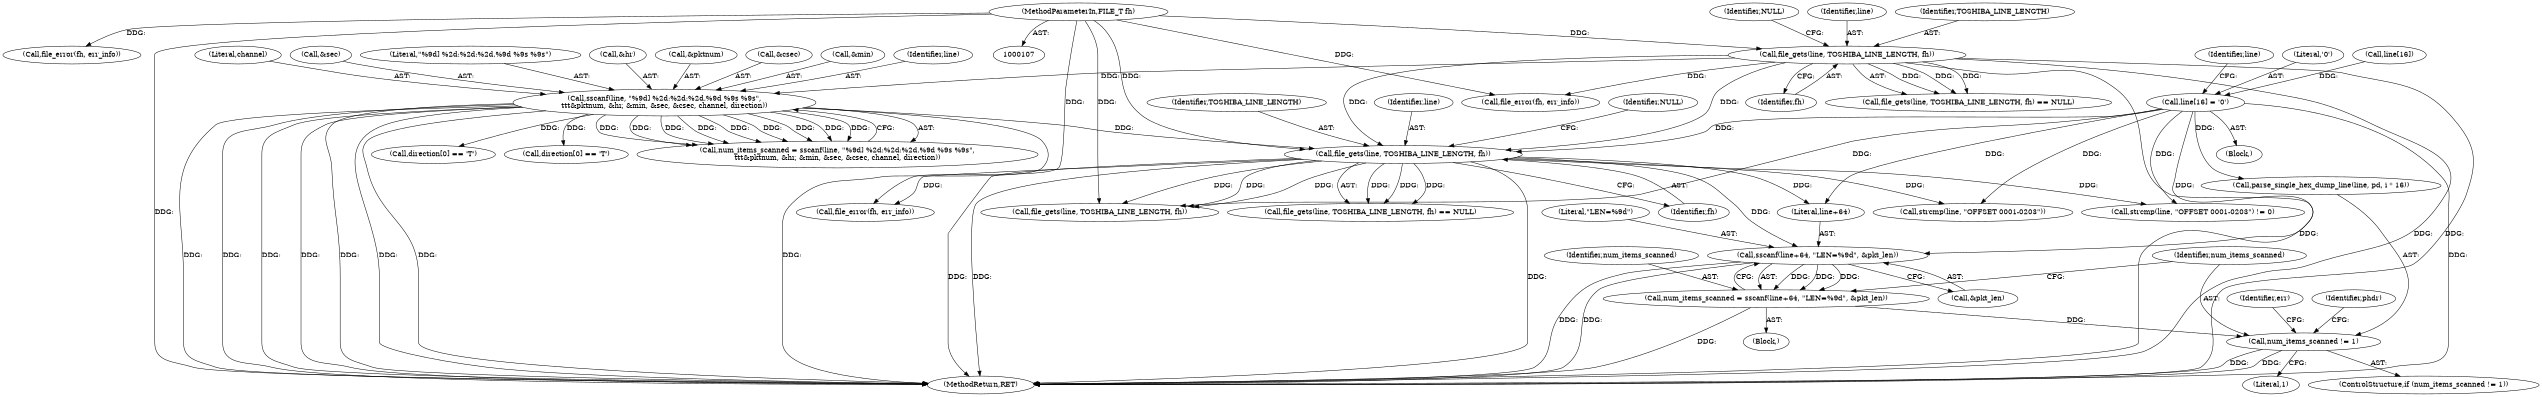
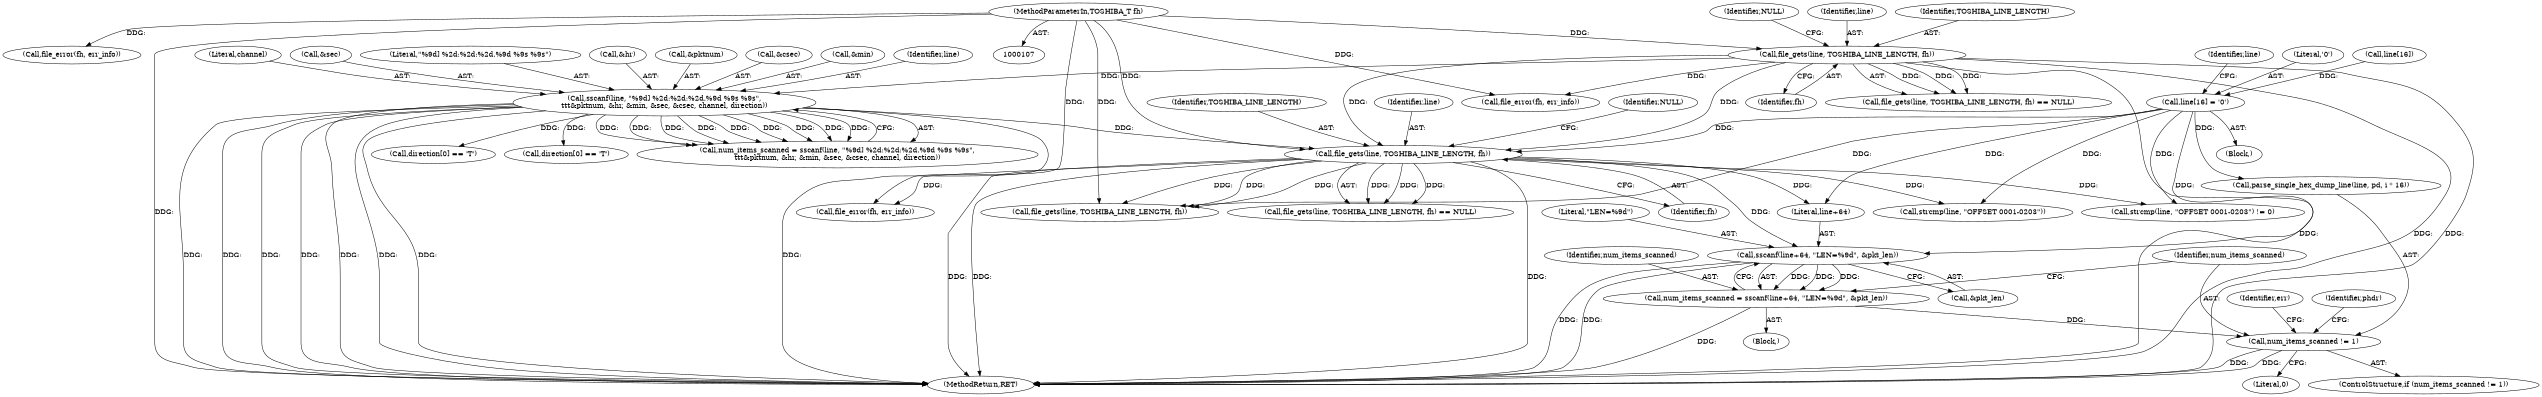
(1078, 12) -> (1078, 12)
(2212, 375) -> none
(2271, 385) -> (2271, 385)
